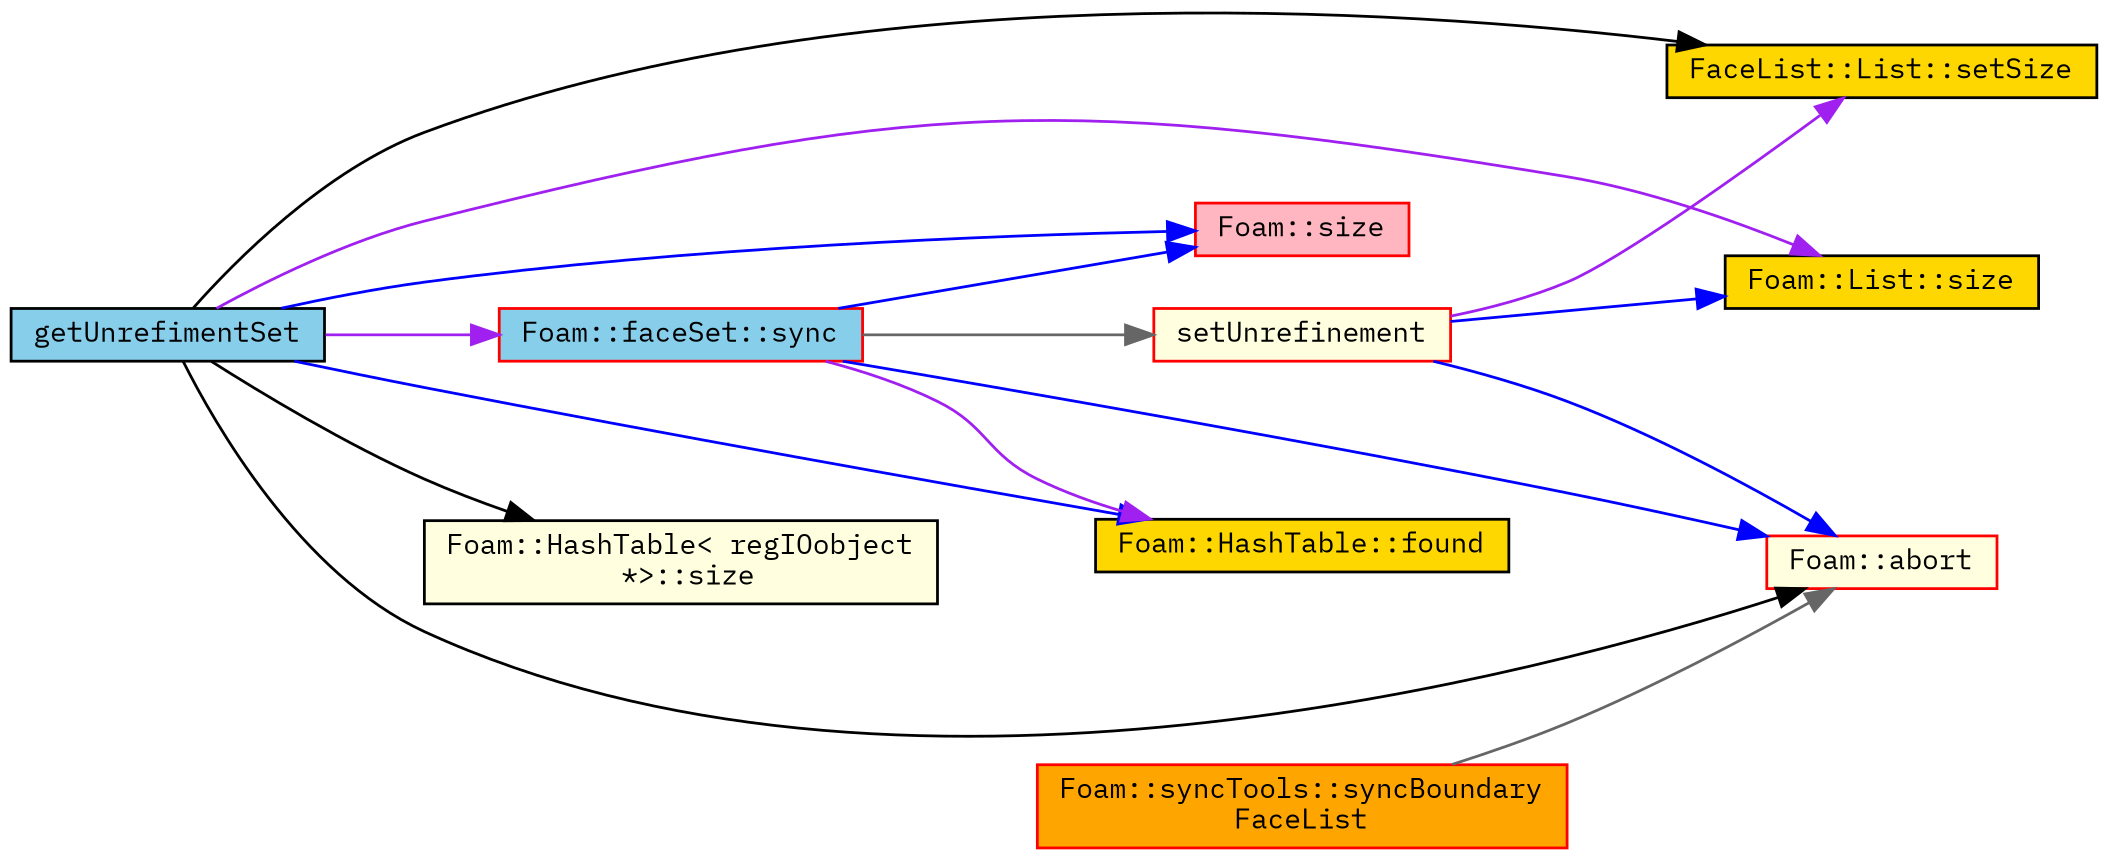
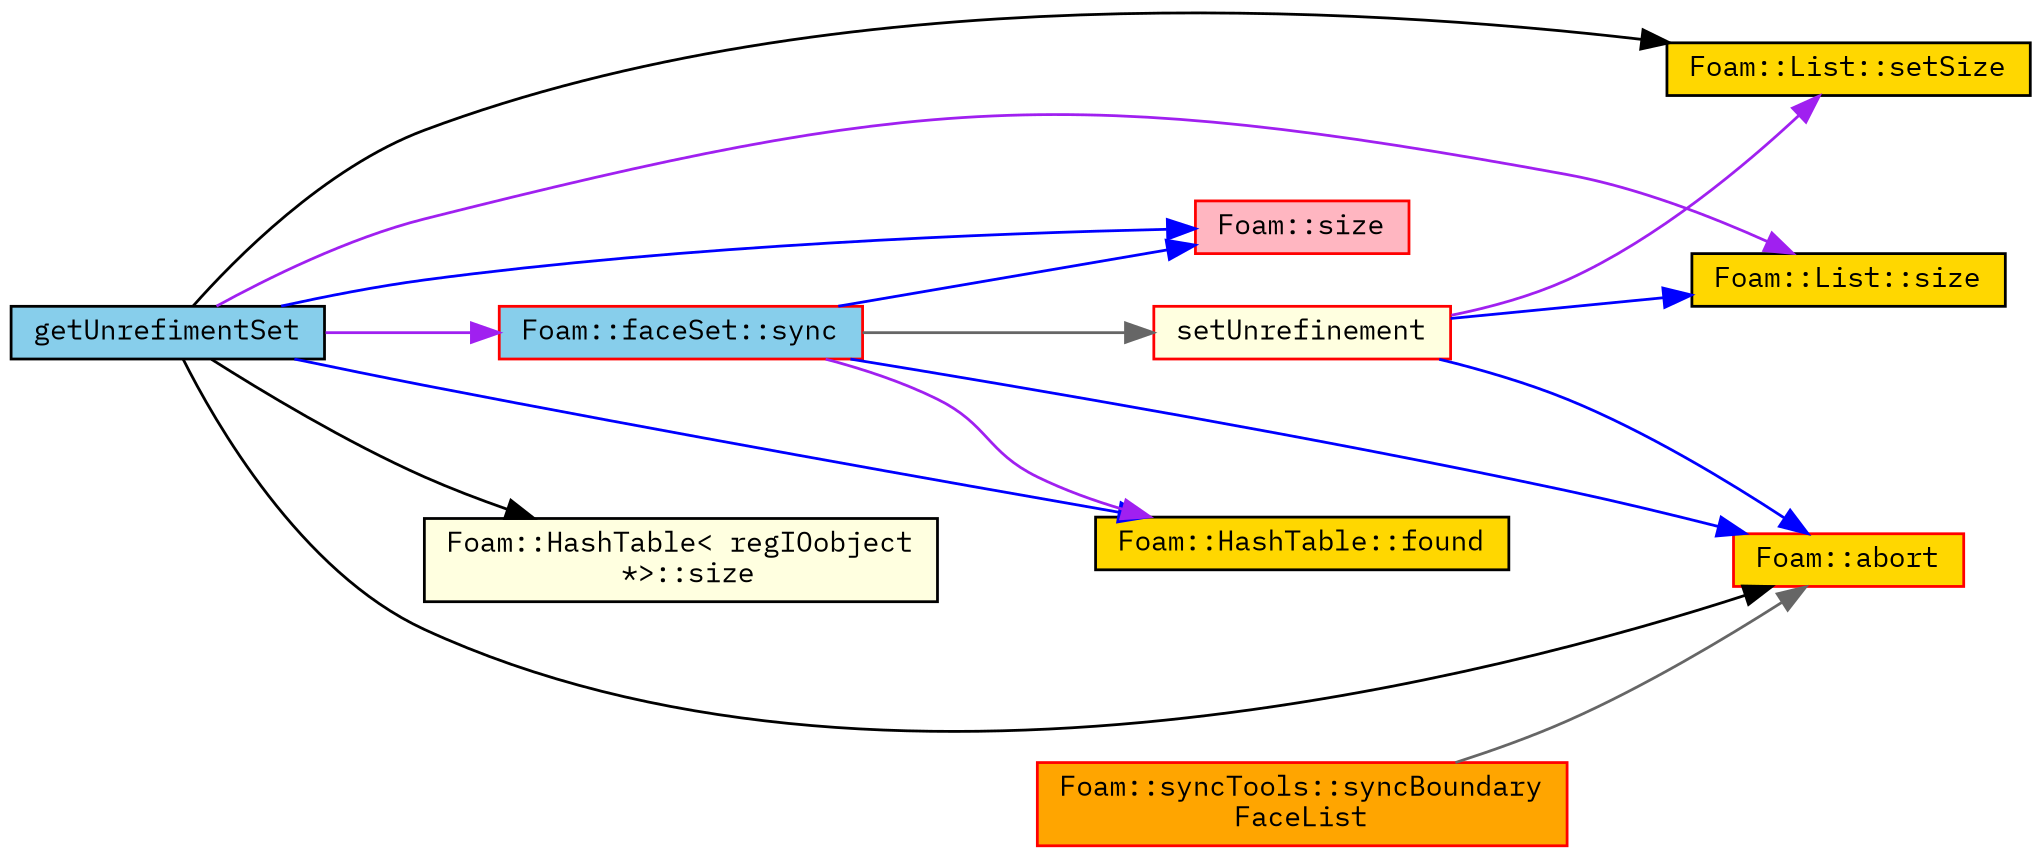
(1882, 71) -> (1849, 69)
(1882, 562) -> (1849, 560)
